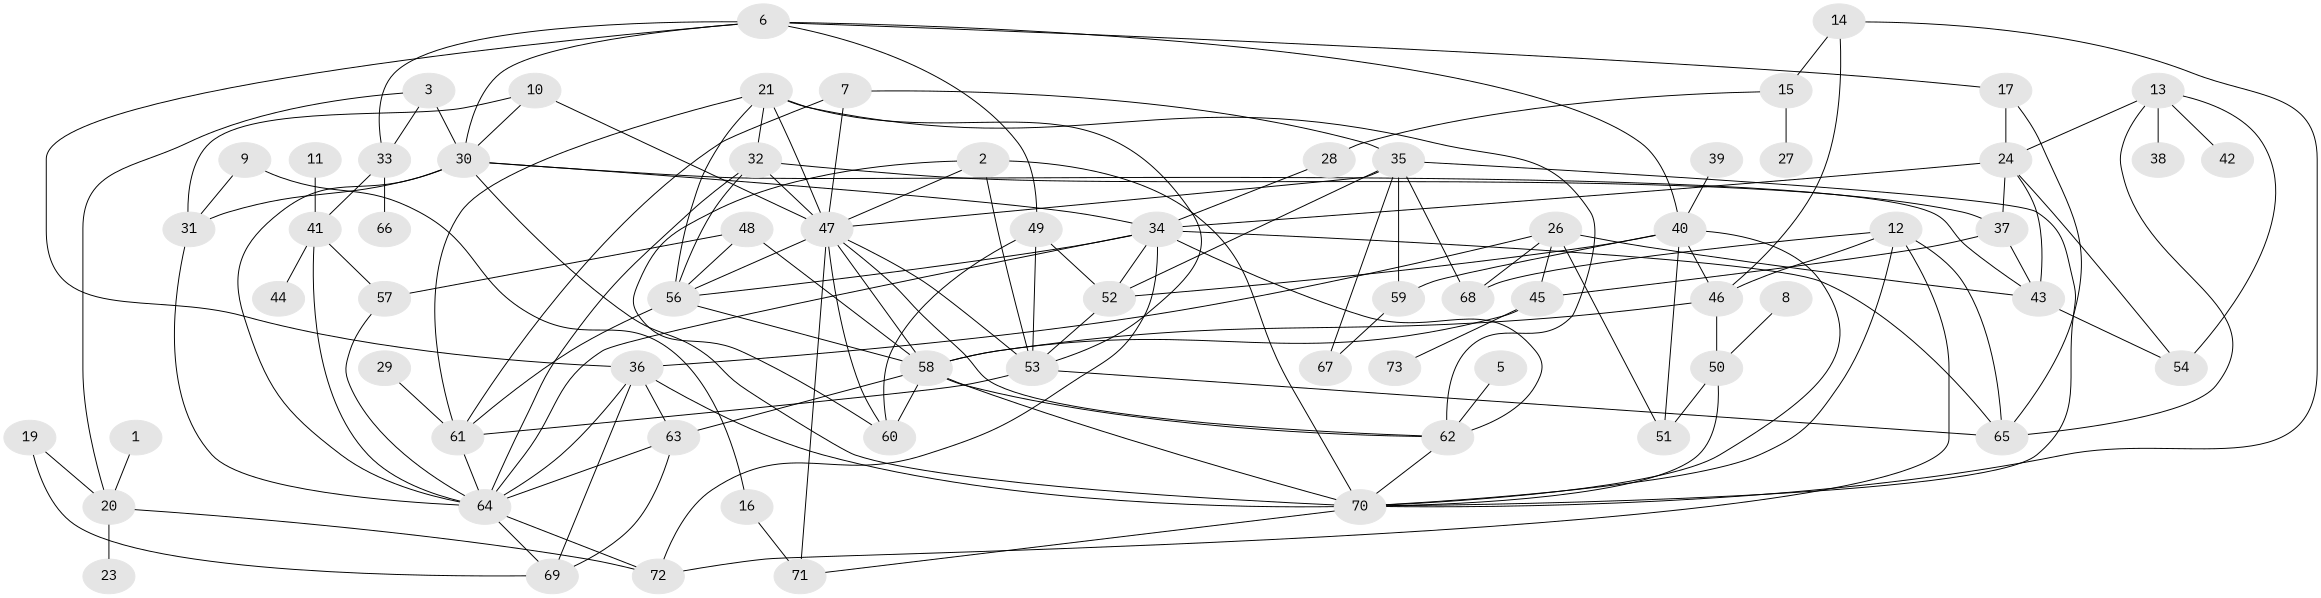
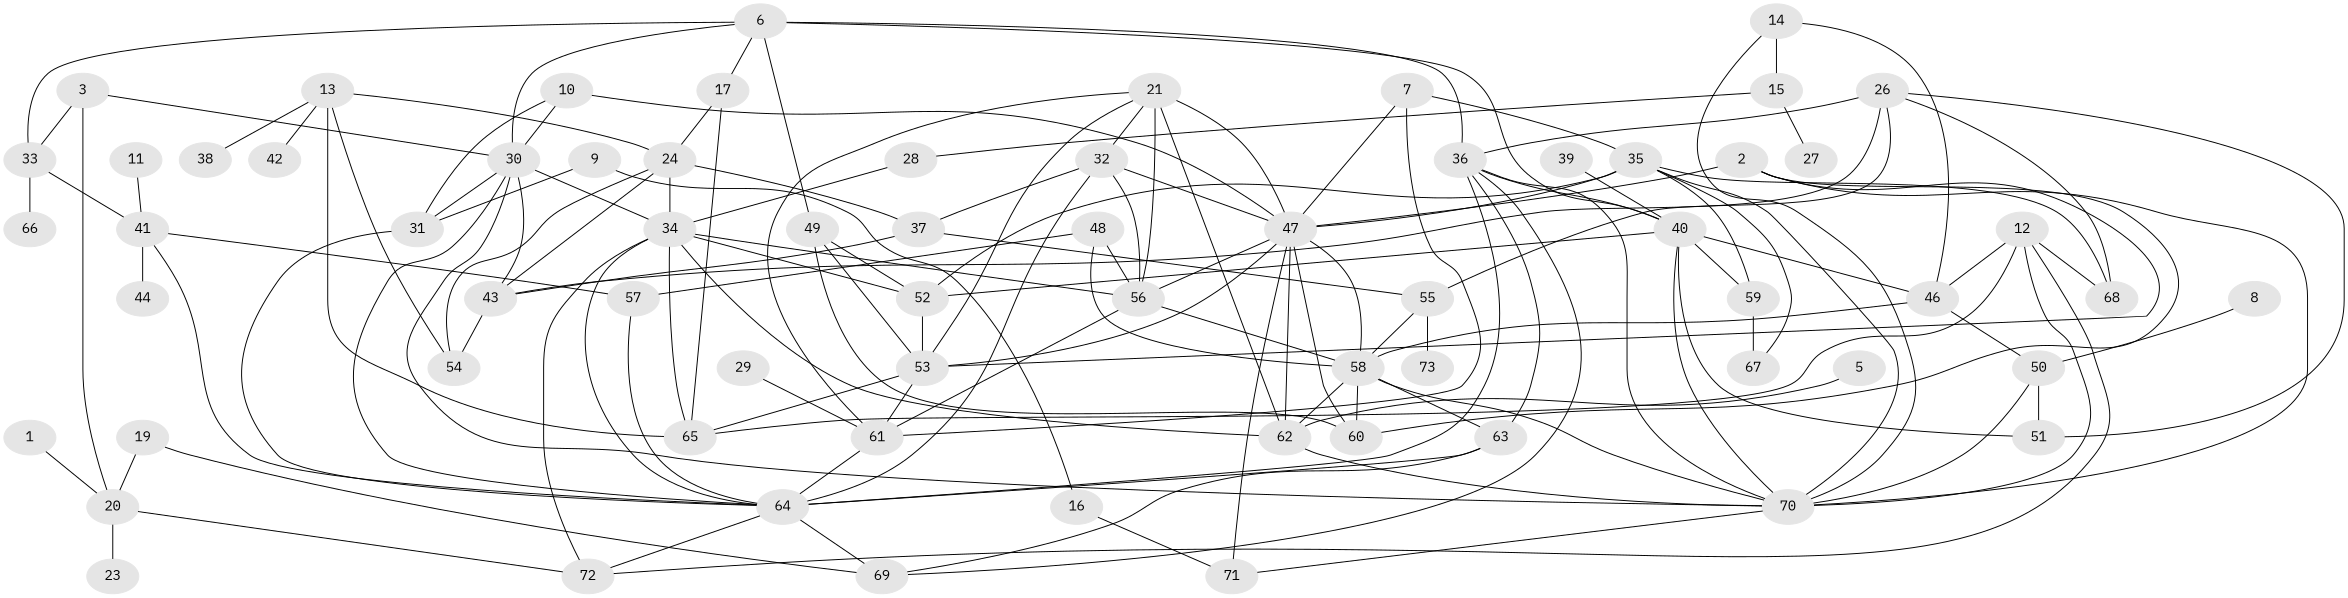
none -> (1570, 195)
(1537, 299) -> (1428, 299)
